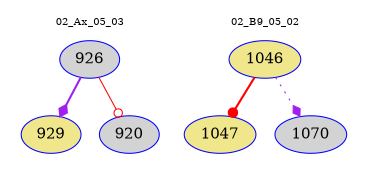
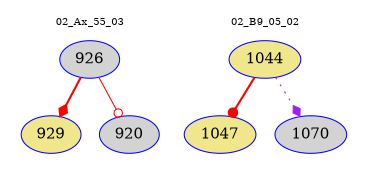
(90, 22) -> (90, 22)
(265, 59) -> (265, 59)
(73, 91) -> (73, 91)
